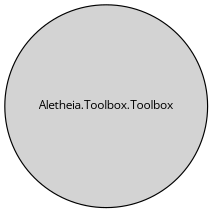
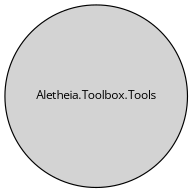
(106, 106) -> (96, 96)
